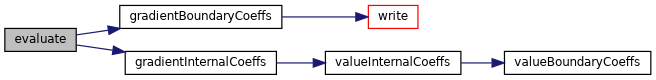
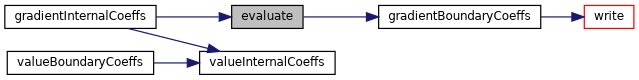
(94, 48) -> (187, 17)
(476, 63) -> (171, 63)
